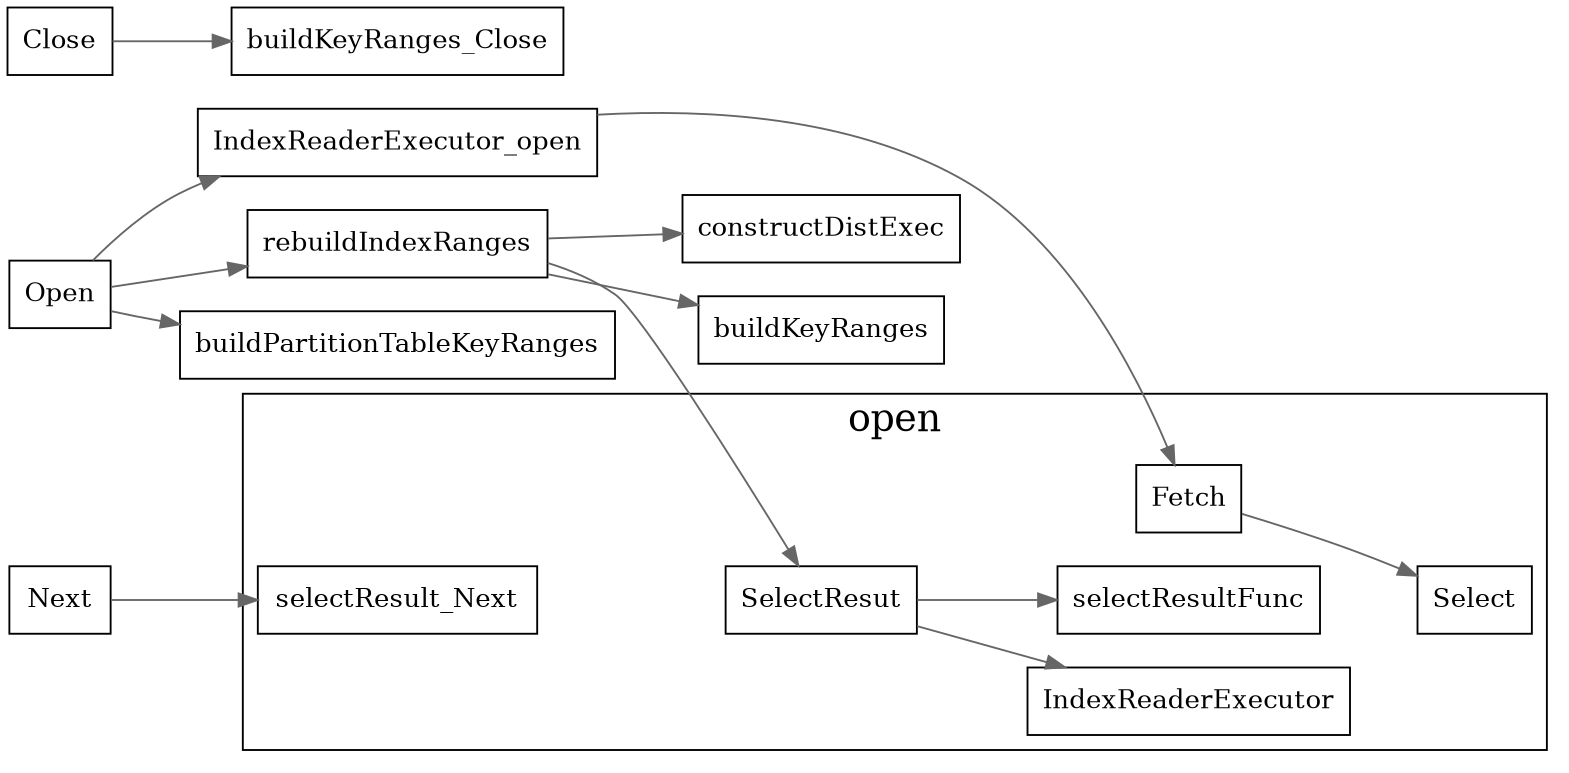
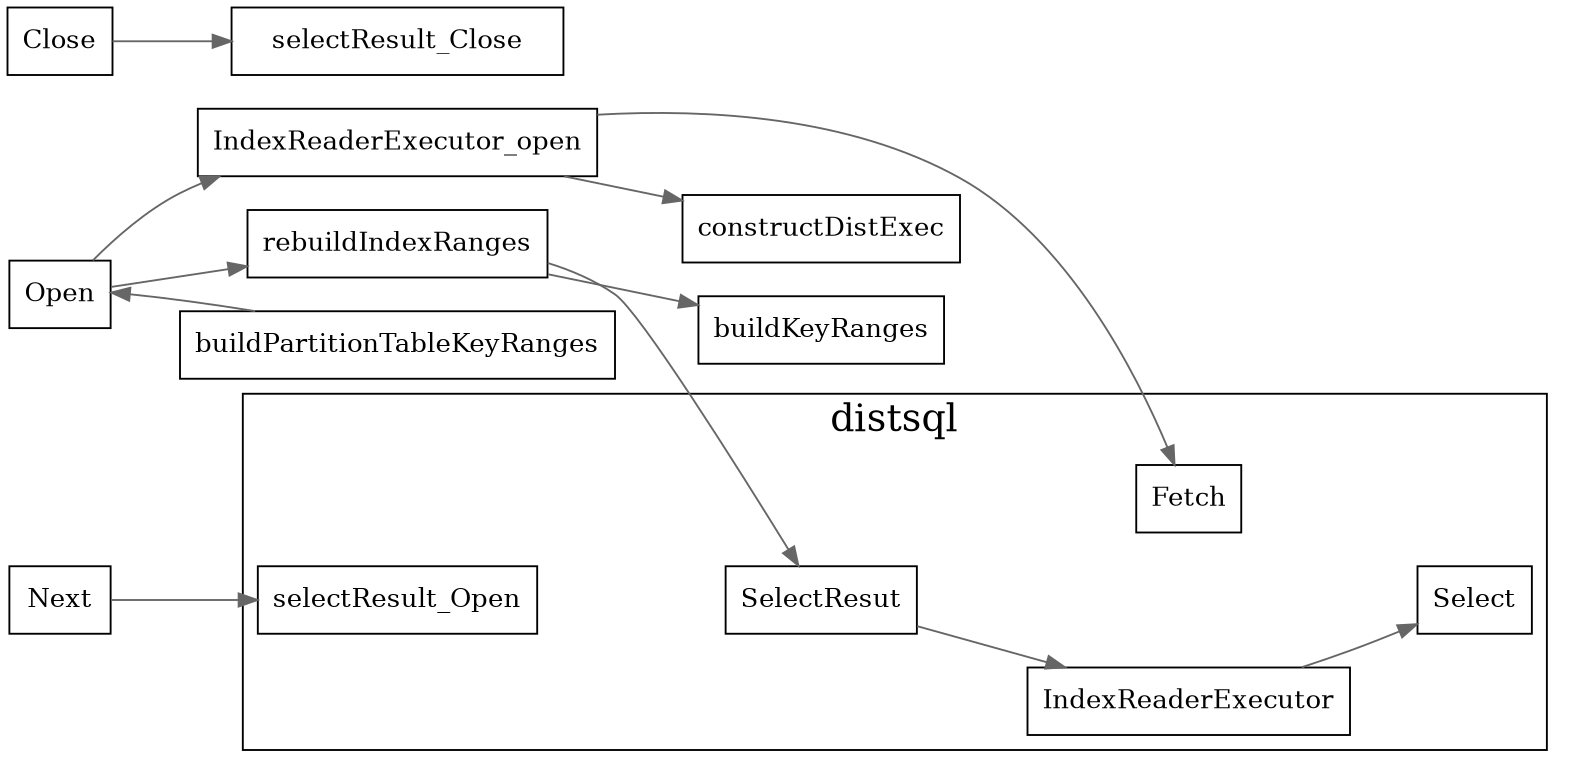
(398, 41) -> (398, 41)
(606, 236) -> (614, 187)
(136, 316) -> (193, 302)
(895, 422) -> (895, 422)
(1321, 539) -> (1351, 650)
(398, 600) -> (398, 600)
(1189, 600) -> none
